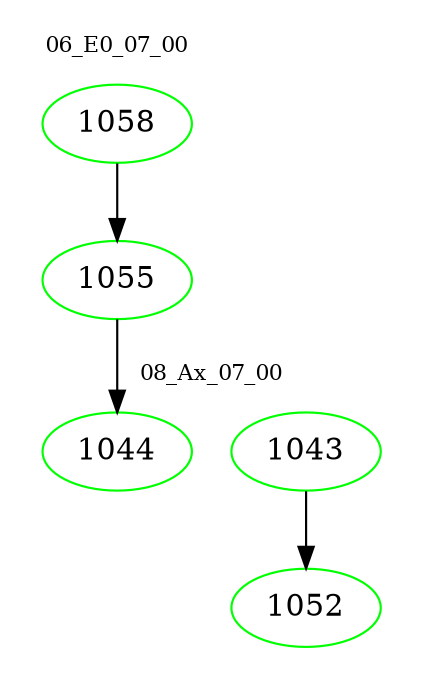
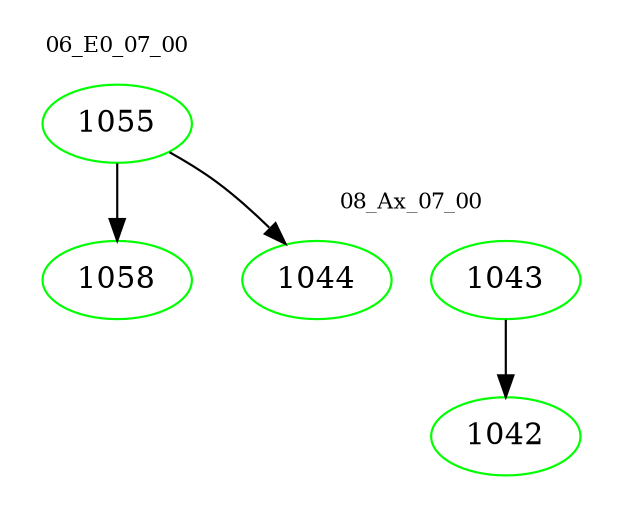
(117, 191) -> (117, 191)
(306, 608) -> (506, 436)
